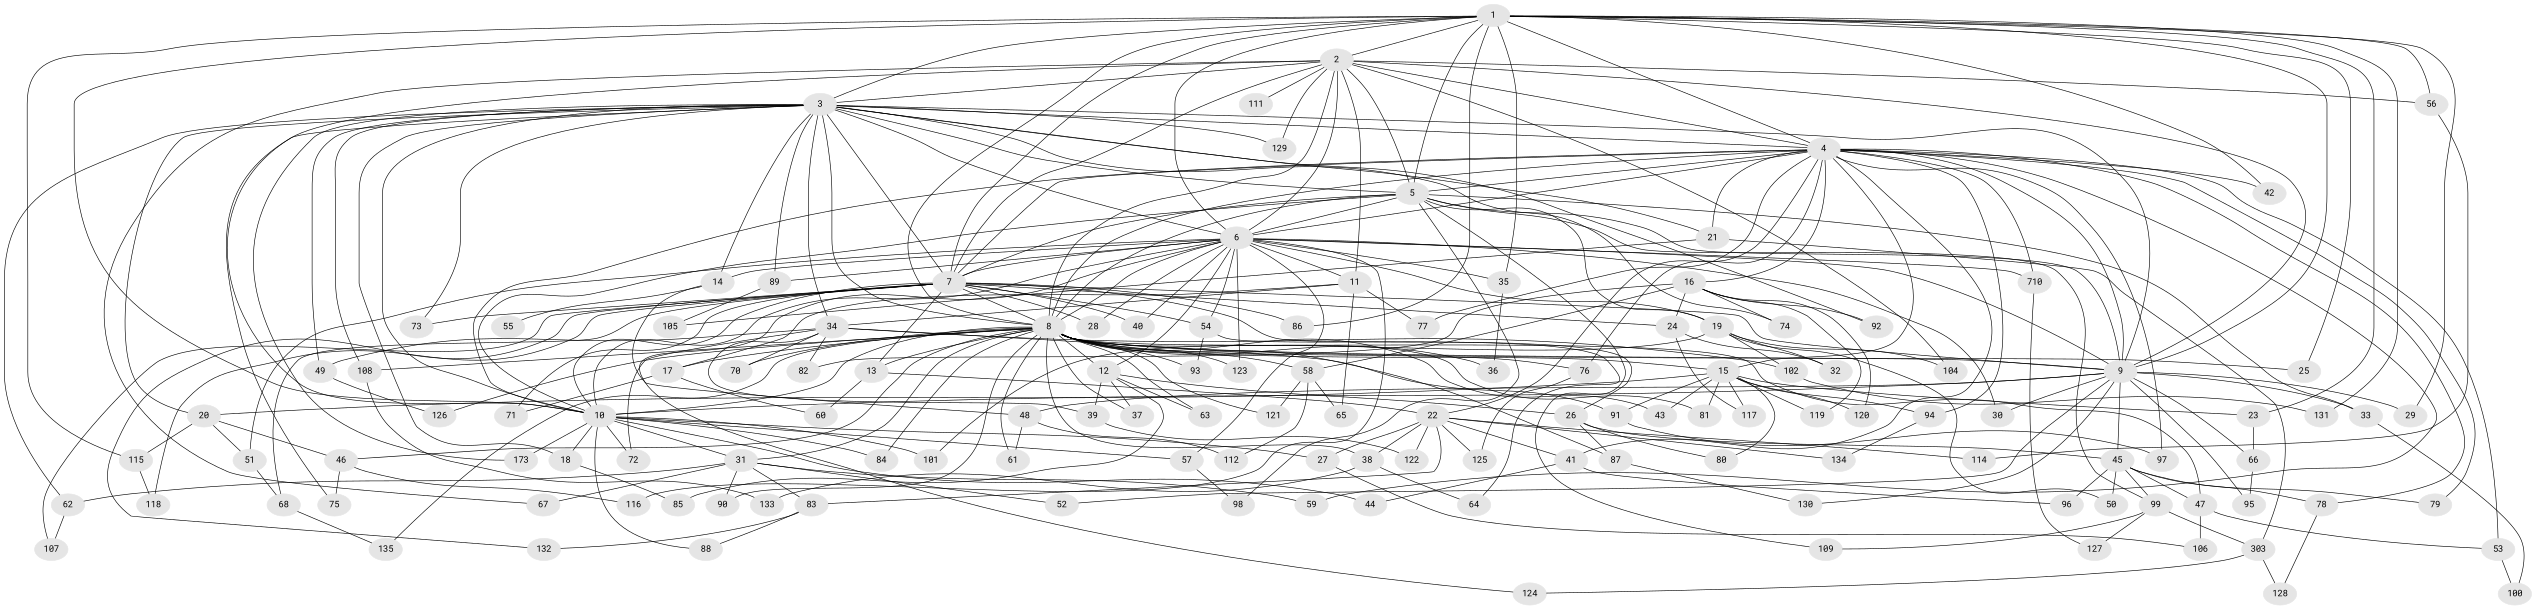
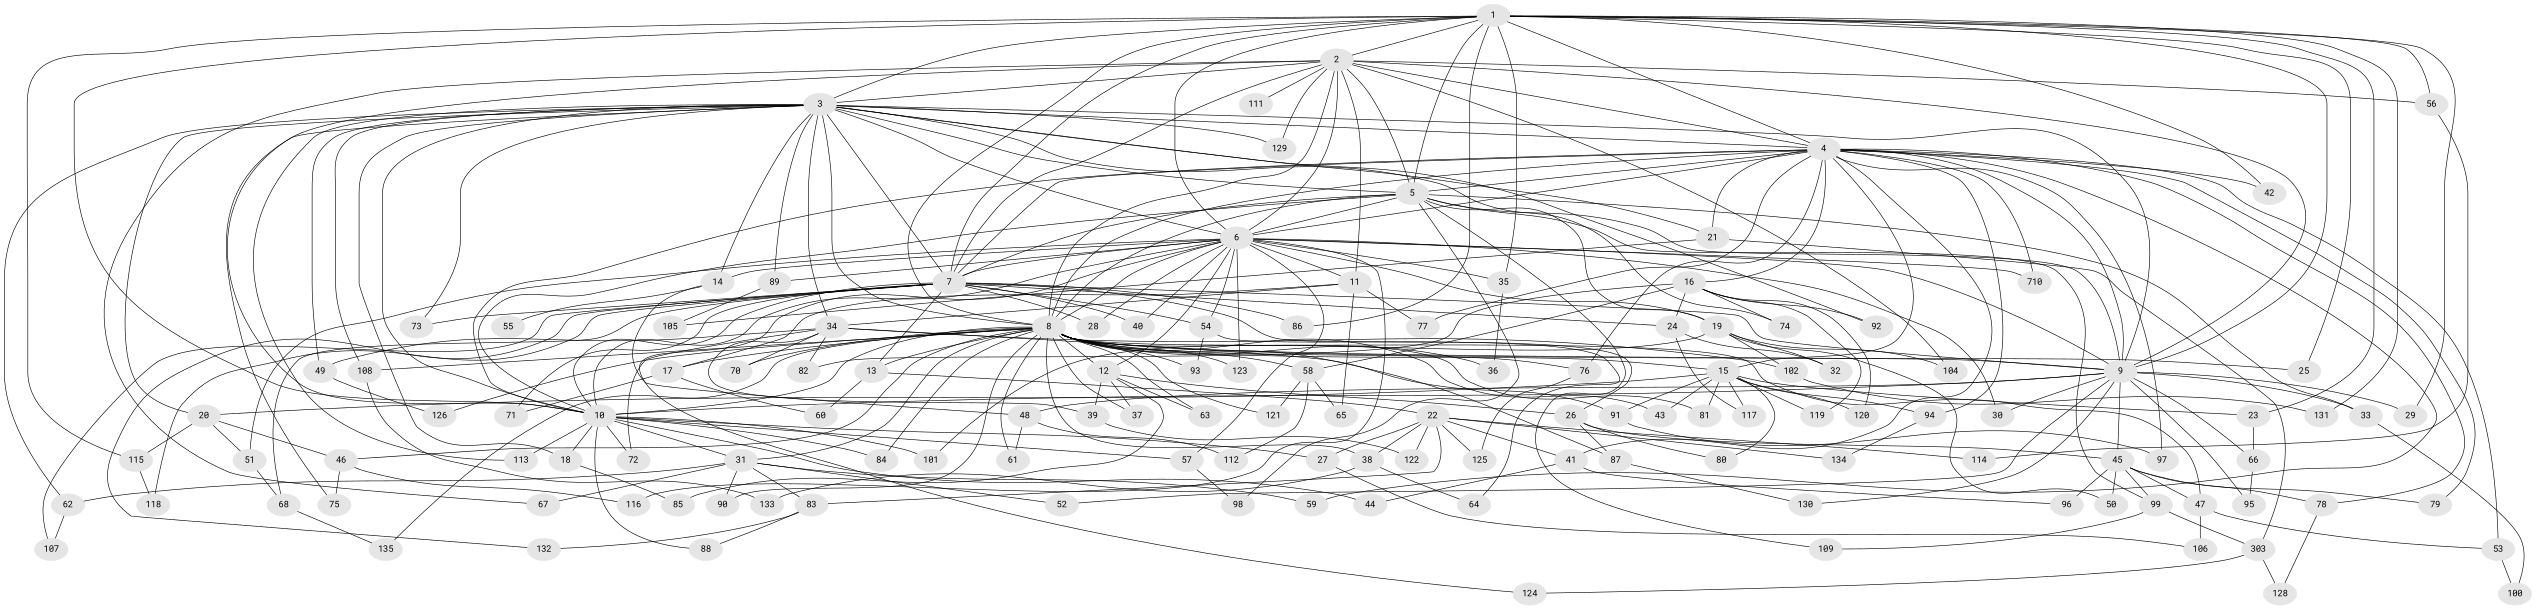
(1633, 277) -> none
(999, 305) -> none
(521, 460) -> (521, 460)
(2095, 549) -> none
